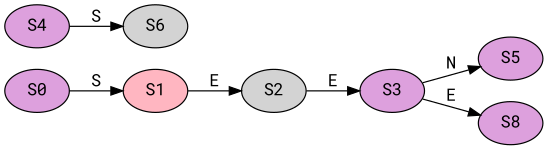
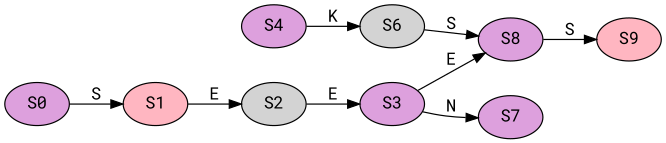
(96, 17) -> (333, 17)
none -> (445, 32)
none -> (629, 39)
(511, 59) -> (511, 117)
